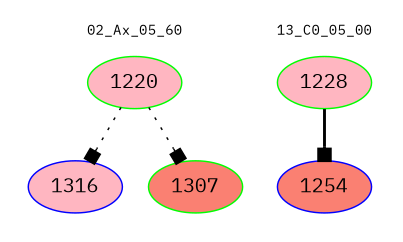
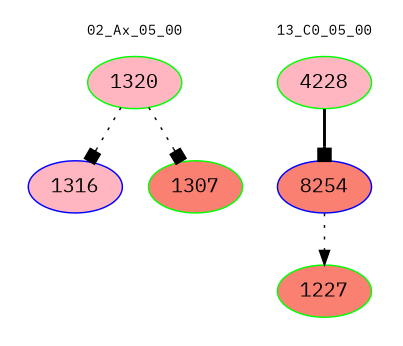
(135, 31) -> (135, 31)
(135, 83) -> (135, 83)
(324, 83) -> (324, 83)
(324, 187) -> (324, 187)
none -> (324, 291)
